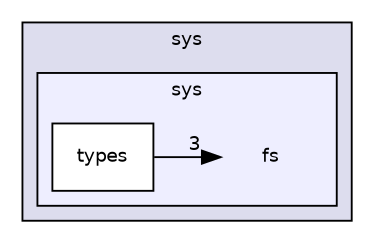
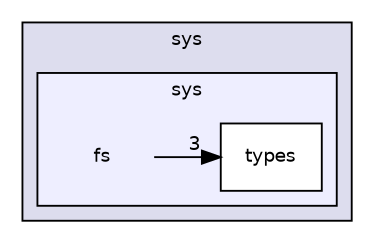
(178, 157) -> (178, 157)
